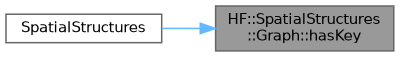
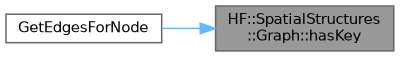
(84, 28) -> (84, 28)
